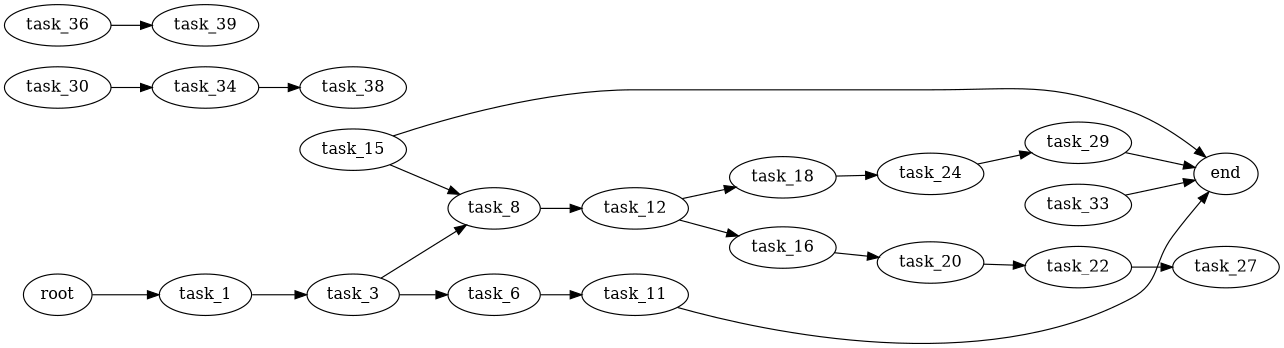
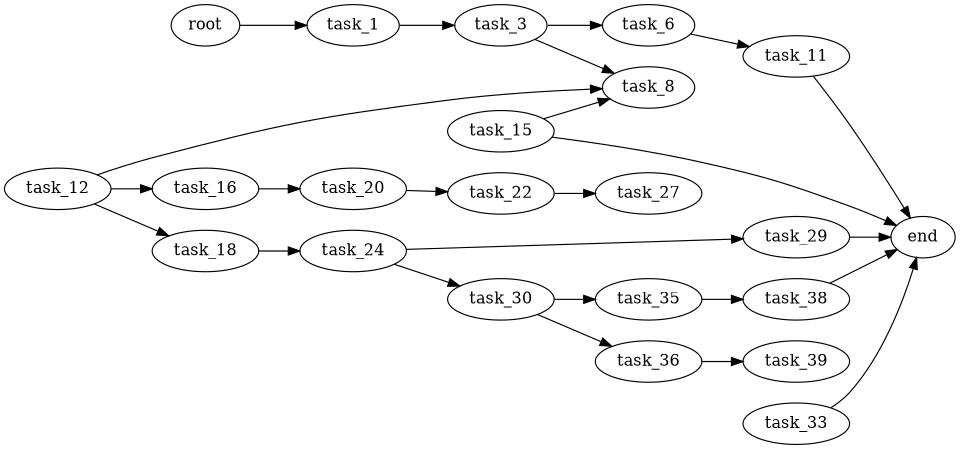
(205, 88) -> (649, 299)
(555, 208) -> (341, 115)
none -> (858, 269)
none -> (421, 273)
none -> (569, 328)
